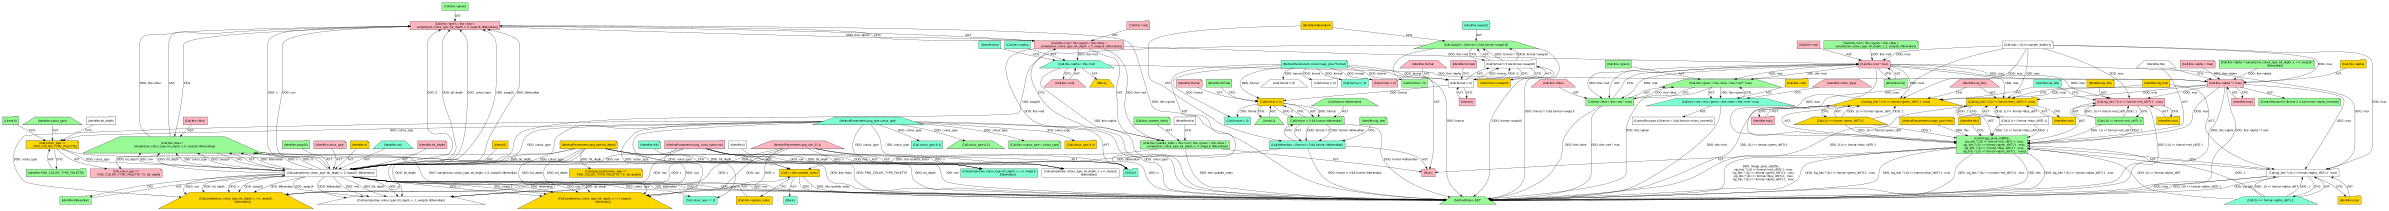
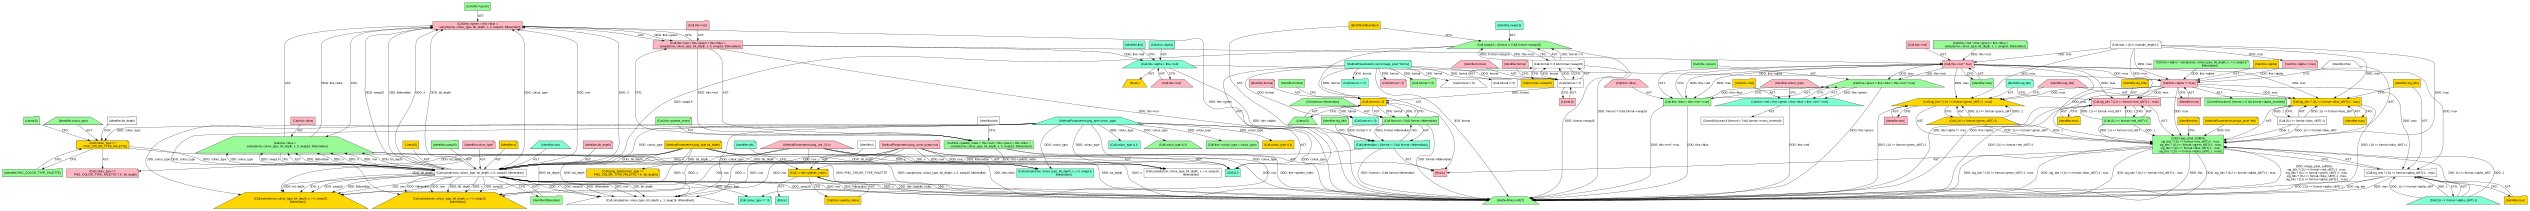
(2282, 53) -> (2221, 52)
(51, 159) -> (59, 159)
